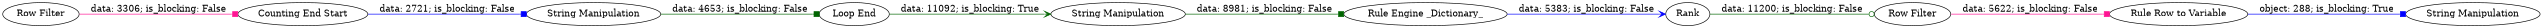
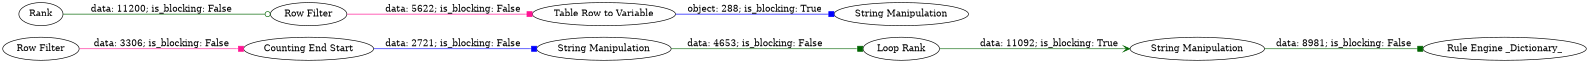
(854, 14) -> (901, 49)
(1583, 14) -> none
(2179, 14) -> (604, 14)
